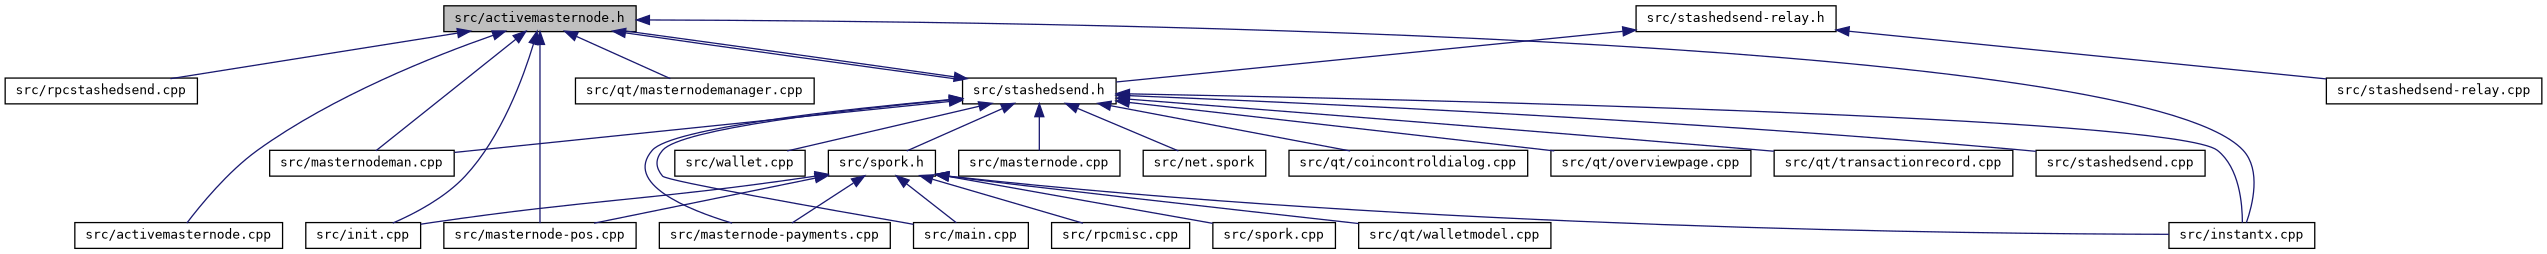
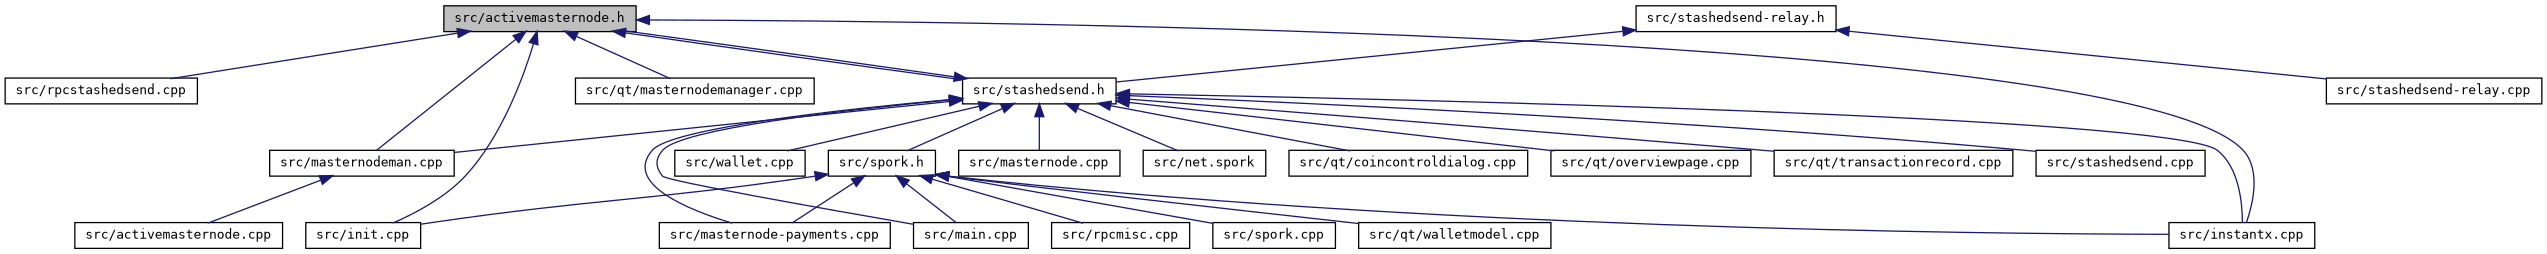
(326, 108) -> (264, 202)
(540, 235) -> none
